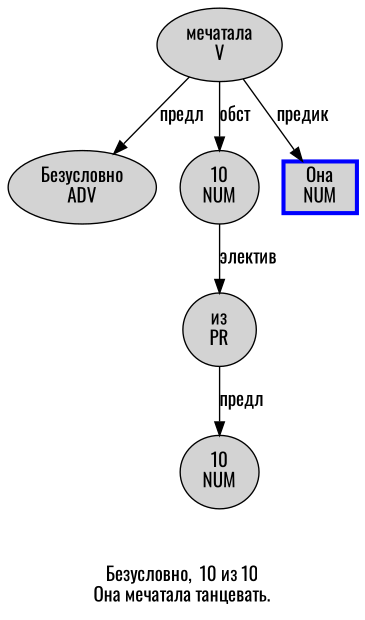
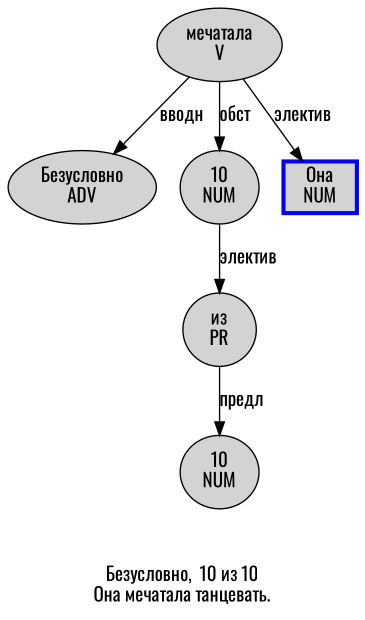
(182, 116) -> (182, 116)
(303, 116) -> (303, 116)
